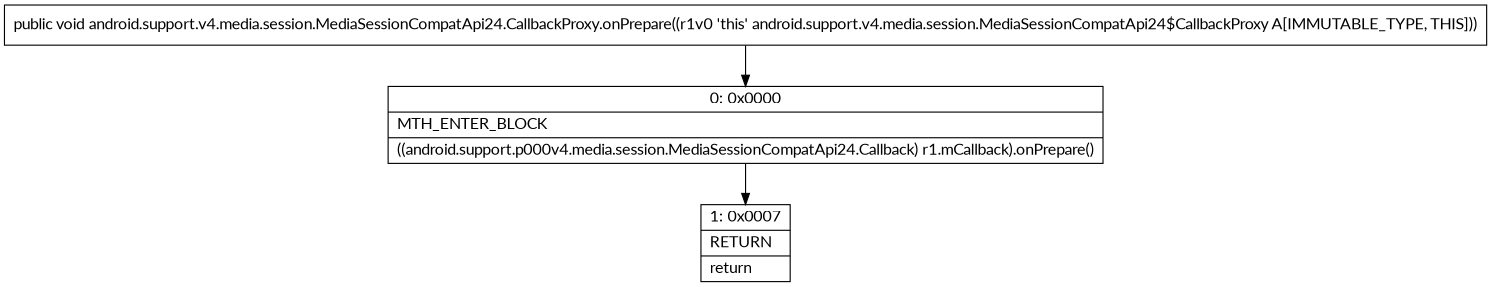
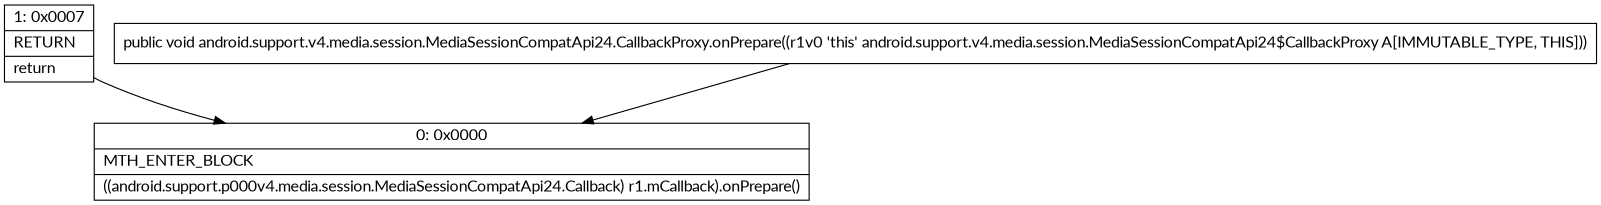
(746, 178) -> (153, 102)
